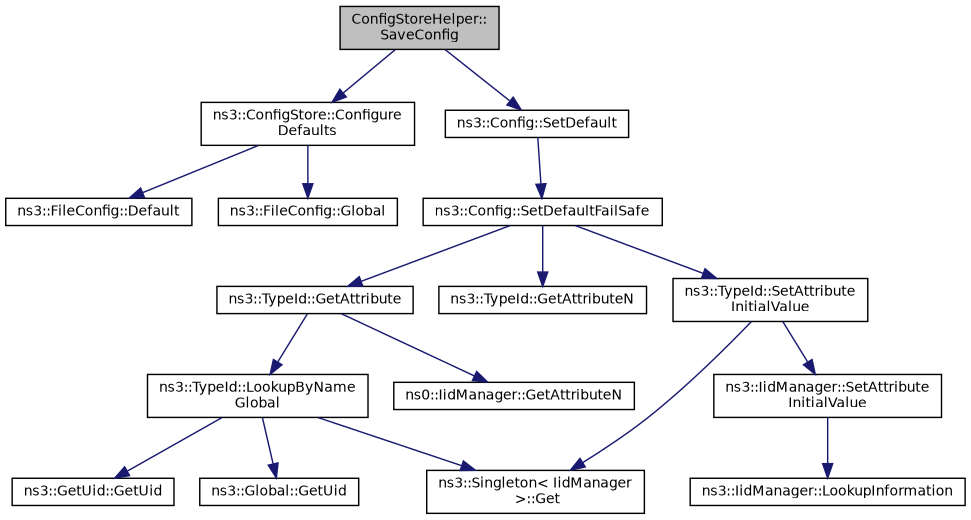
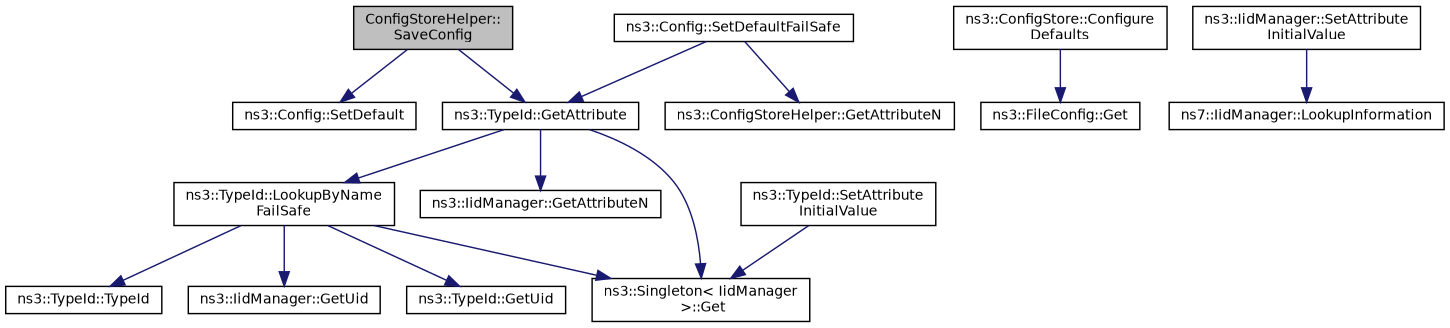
(369, 71) -> (486, 71)
(539, 161) -> none
none -> (669, 177)
(99, 212) -> (1060, 116)
(308, 212) -> none
(639, 249) -> none
none -> (84, 300)
(543, 300) -> (810, 116)
(795, 342) -> none
(258, 396) -> (284, 204)
(514, 396) -> (541, 204)
(93, 492) -> (284, 300)
(279, 492) -> (486, 300)
(828, 492) -> (1307, 116)
